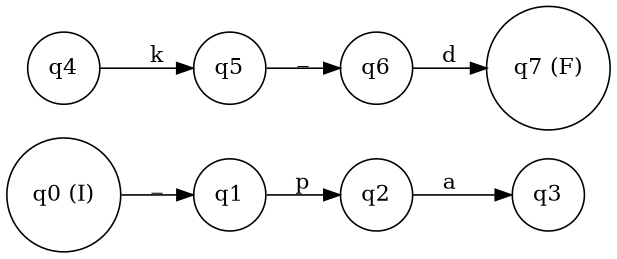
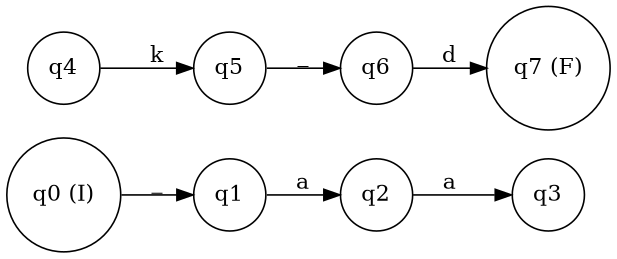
(303, 183) -> (303, 183)
